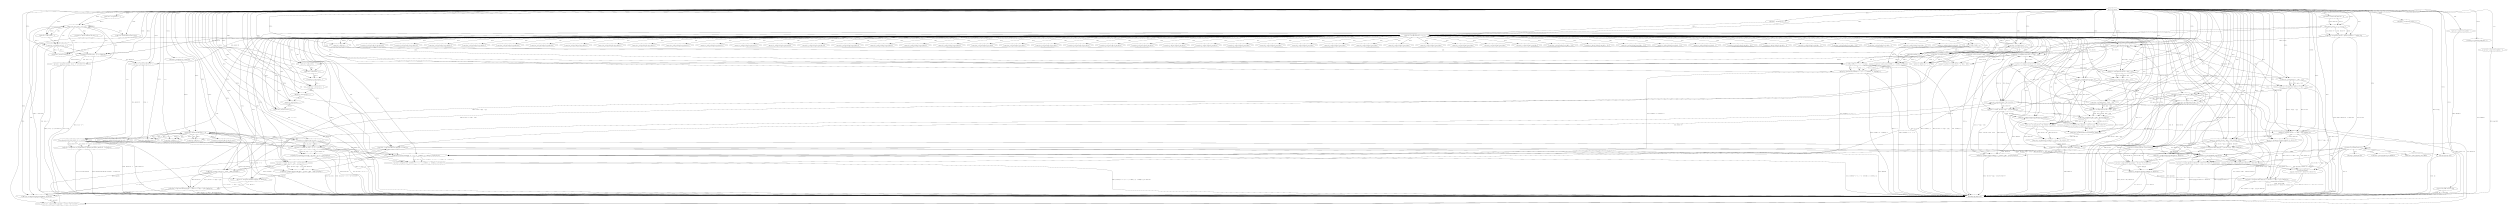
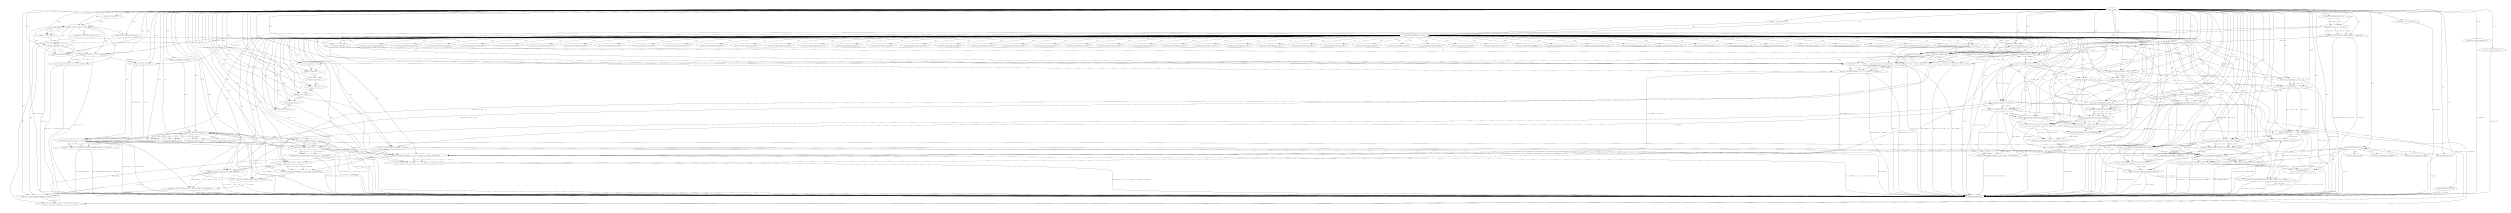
(2461, 31) -> none
